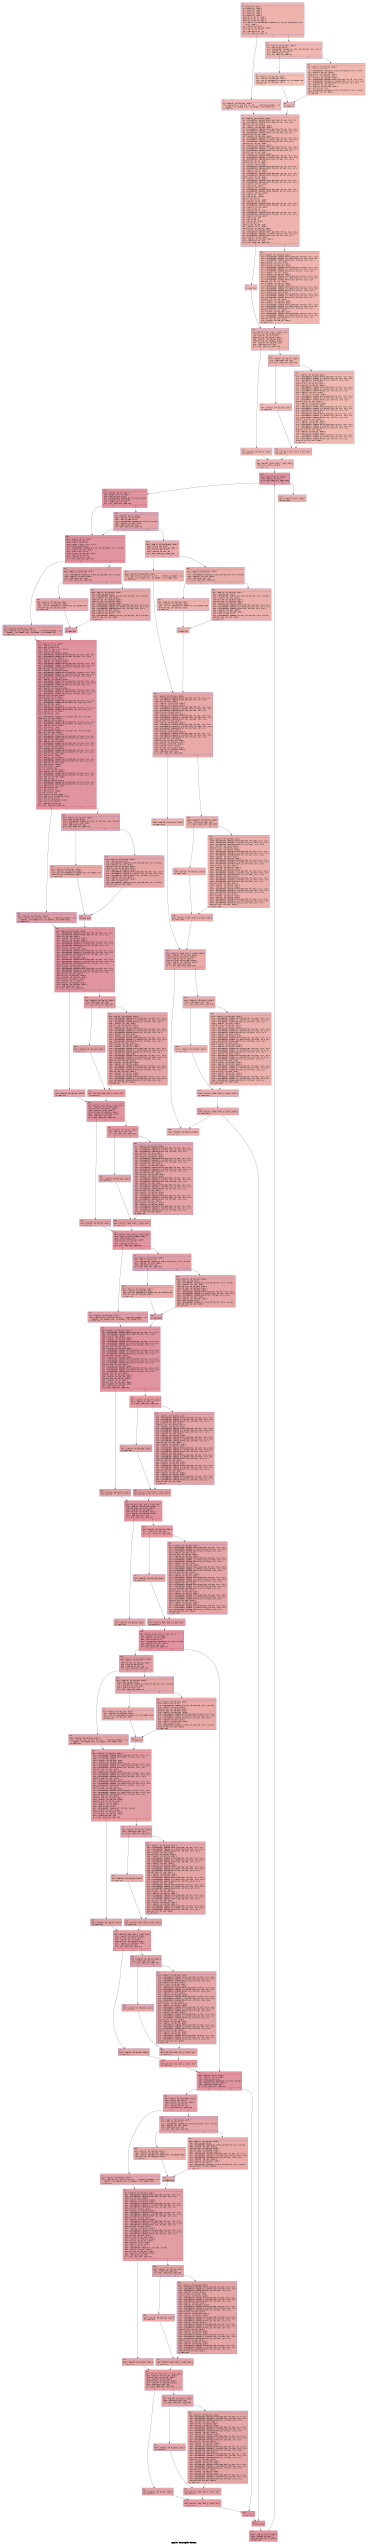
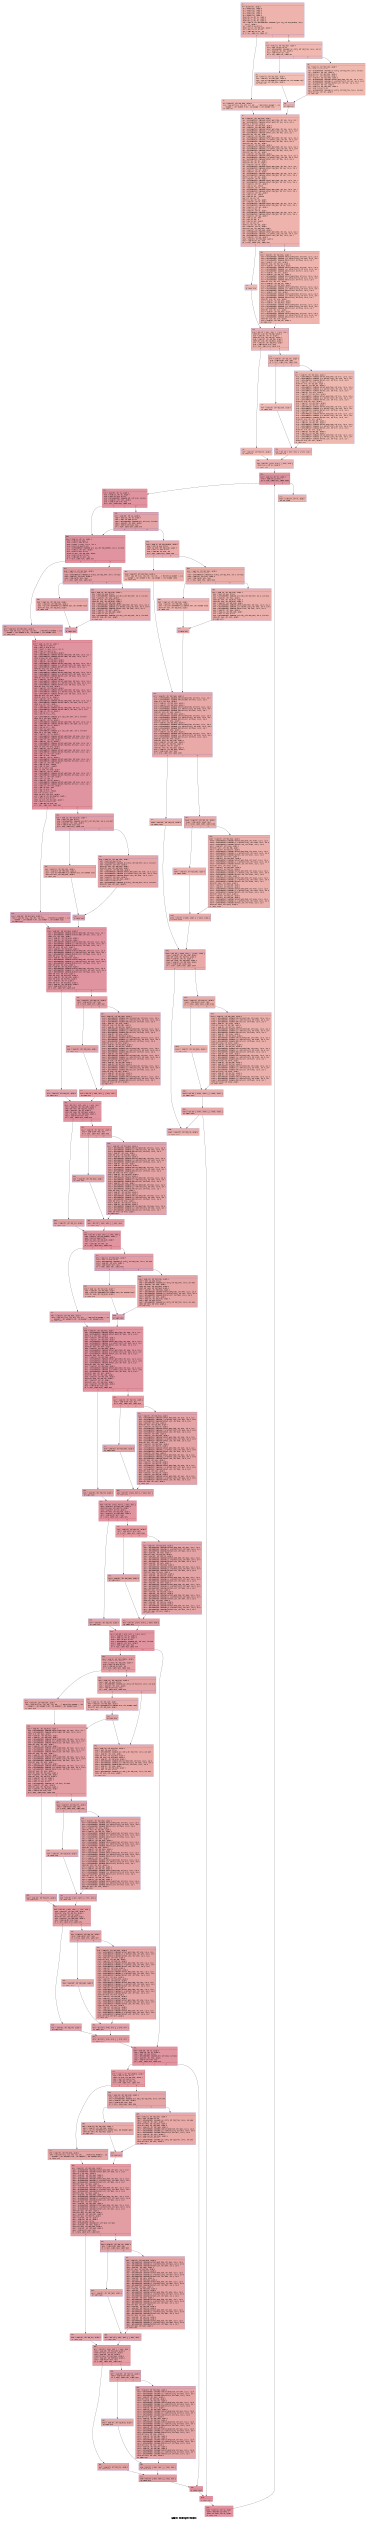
(150, 1733) -> (116, 1732)
